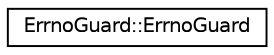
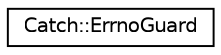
(137, 27) -> (111, 27)
